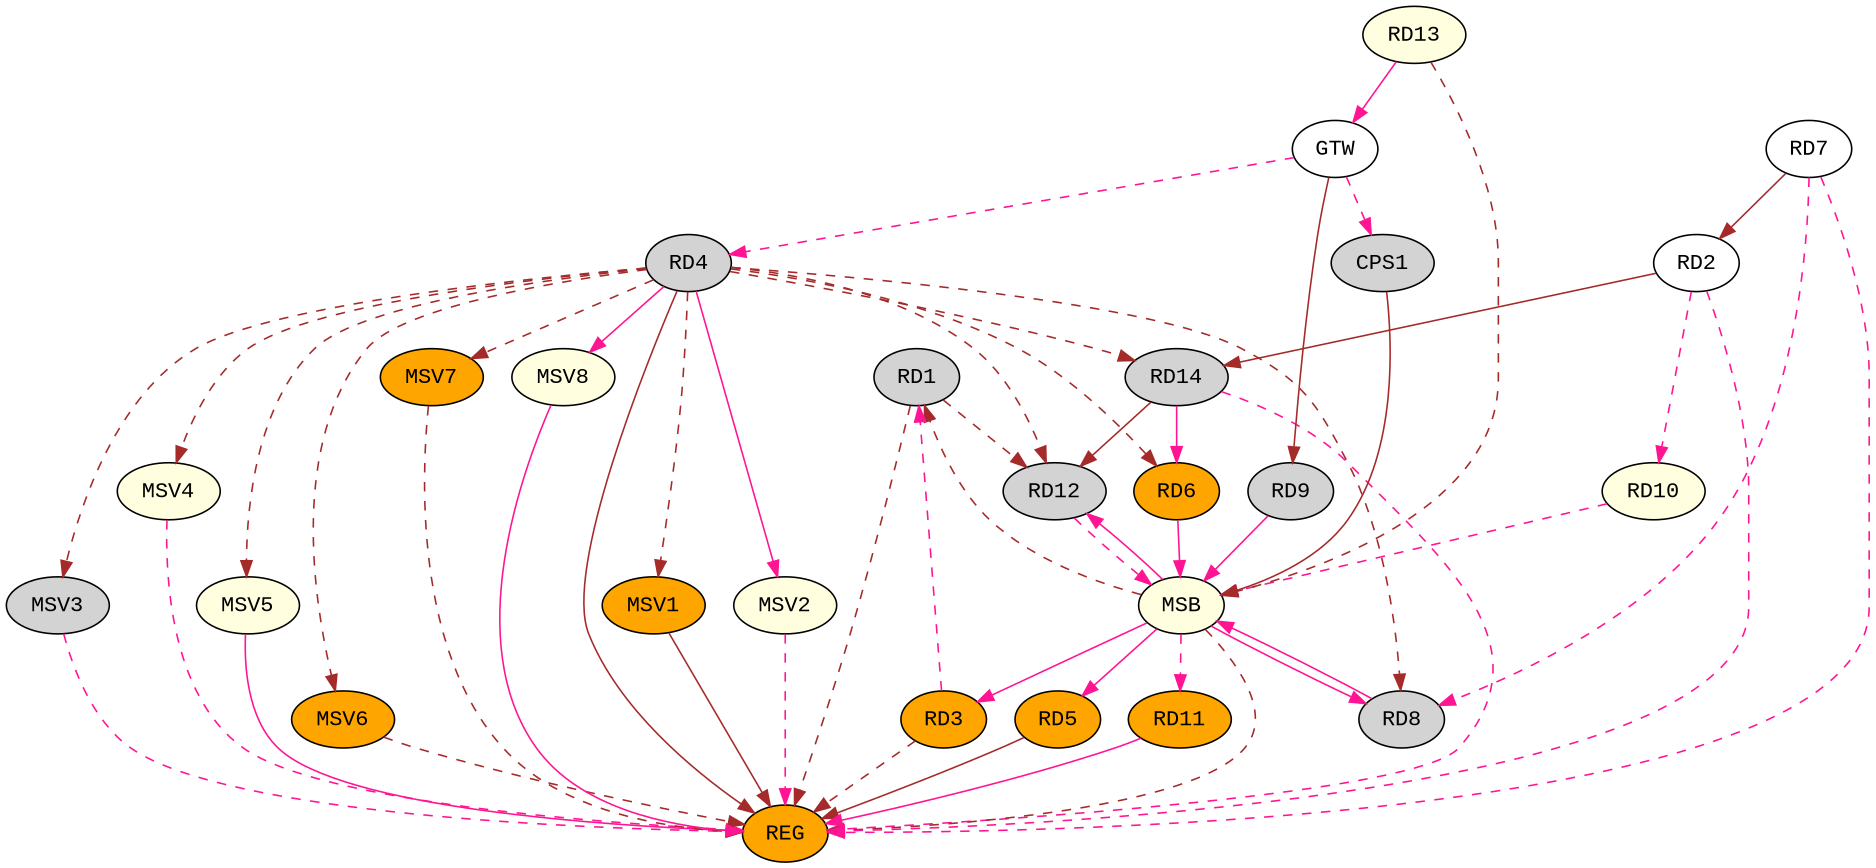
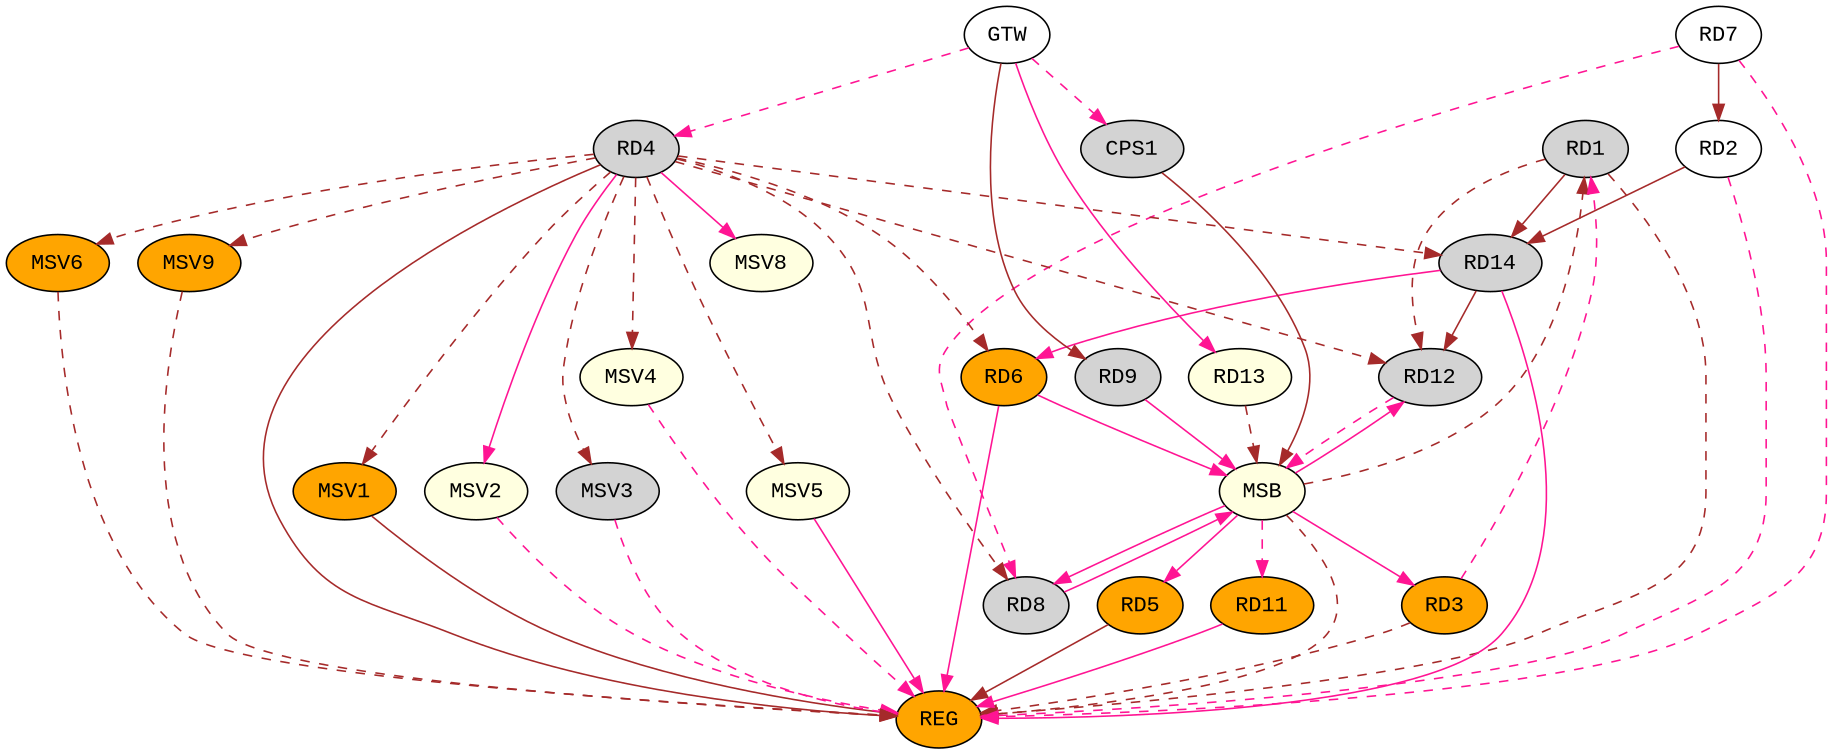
(1379, 85) -> (1097, 220)
none -> (1544, 199)
(432, 377) -> (189, 263)
(1654, 491) -> none
(508, 682) -> (972, 547)
(1398, 771) -> (1506, 627)
